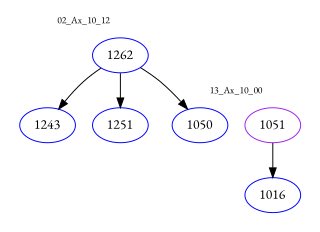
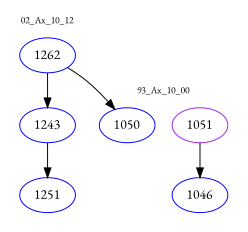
(120, 86) -> (48, 155)
(236, 91) -> (164, 91)
(273, 195) -> (200, 195)
